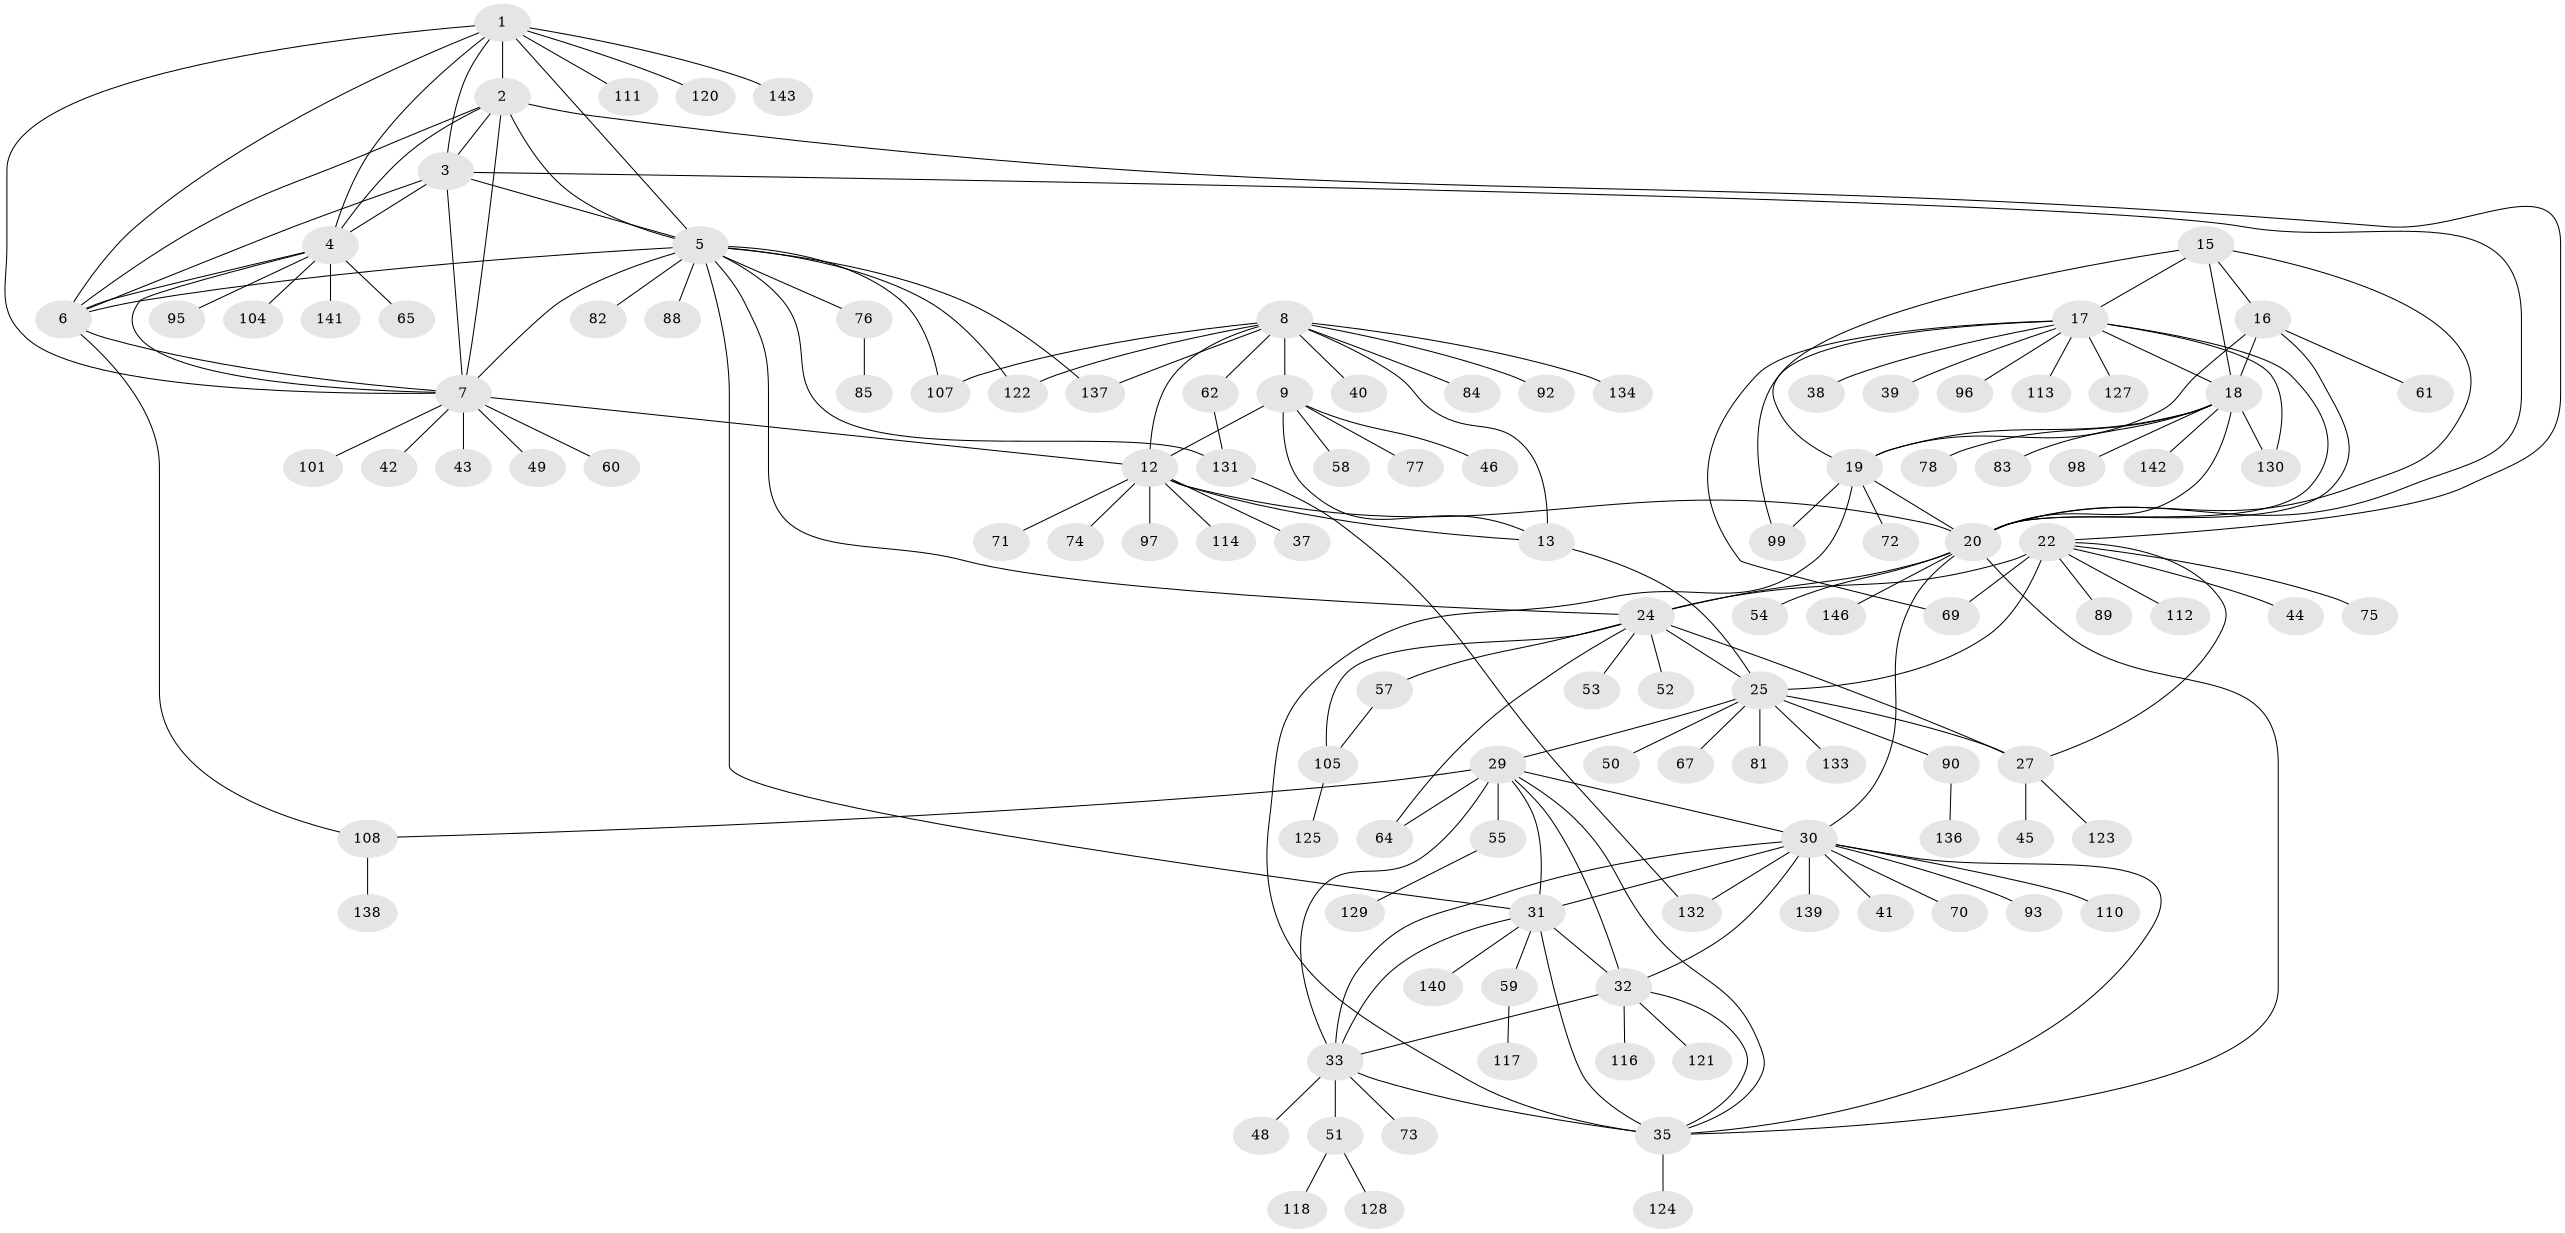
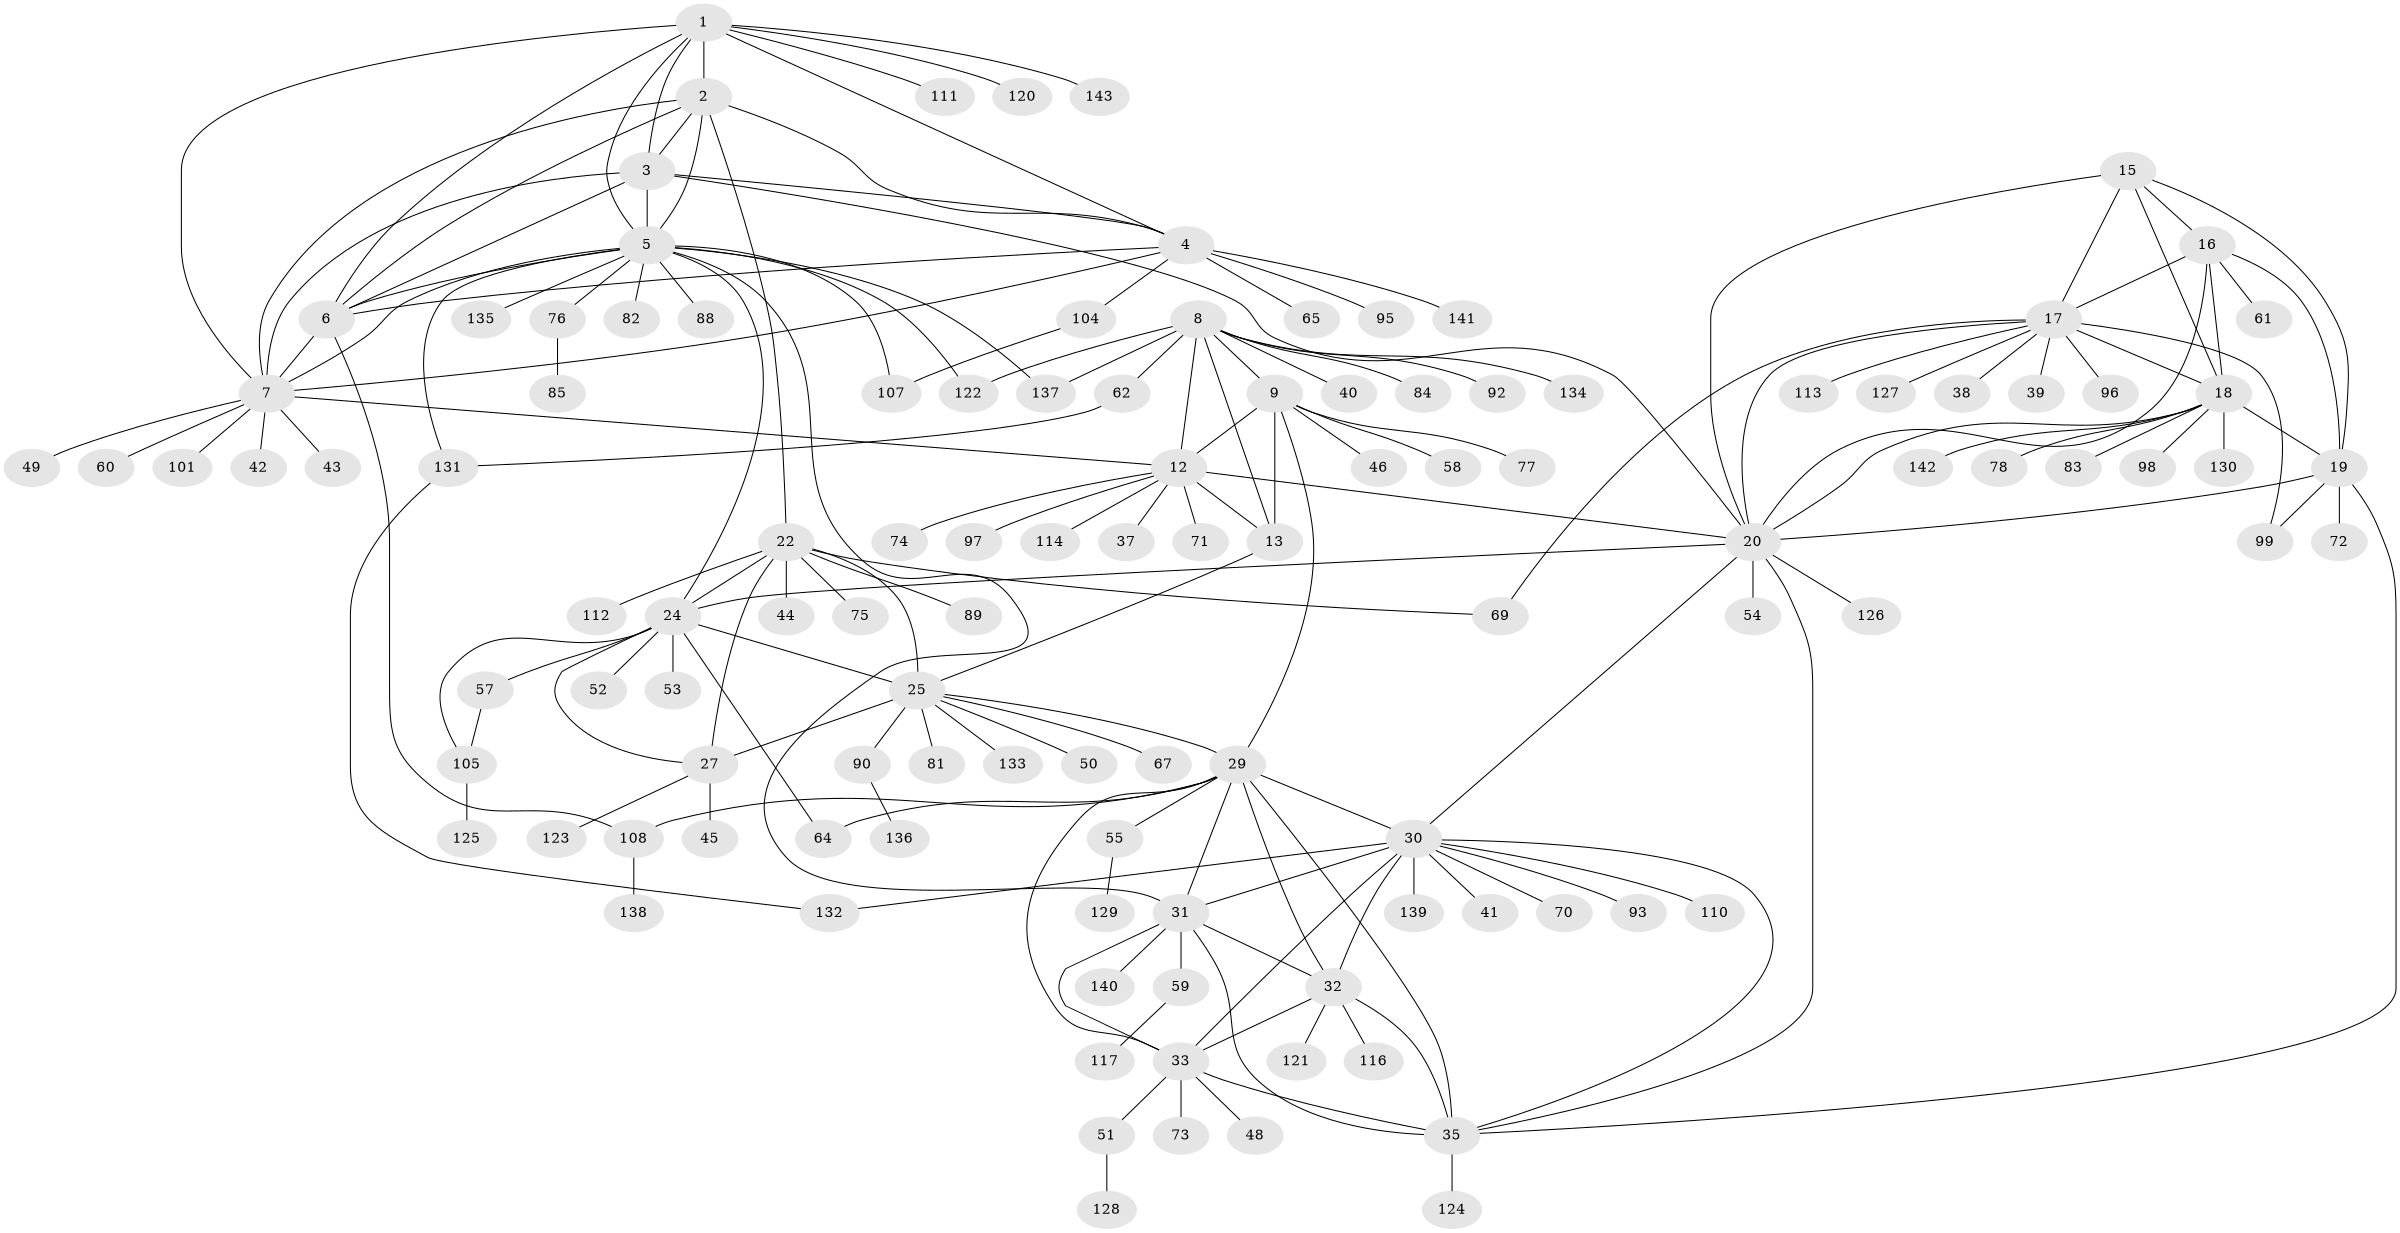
none -> (481, 319)
(1108, 344) -> (987, 354)
(2258, 364) -> (2131, 282)
none -> (1311, 584)
(1836, 616) -> (1871, 616)
(1297, 1210) -> none
